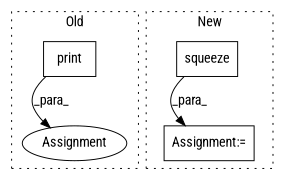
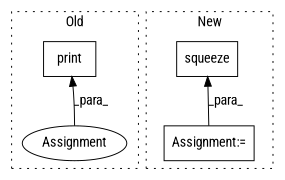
(171, 97) -> (208, 106)
(32, 98) -> (74, 106)
